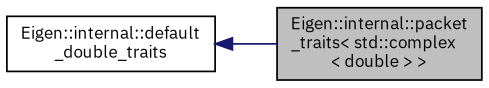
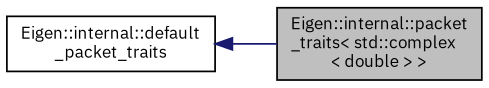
(111, 44) -> (111, 44)
